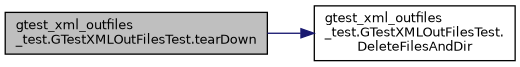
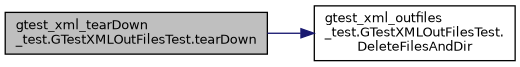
(136, 33) -> (136, 33)
